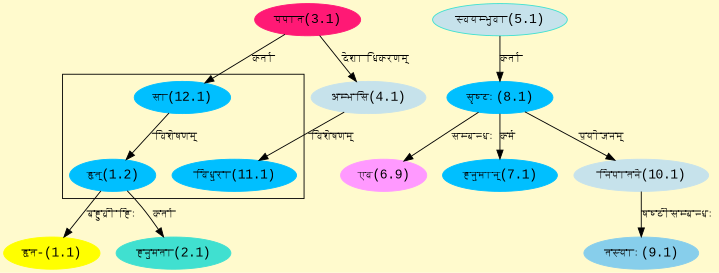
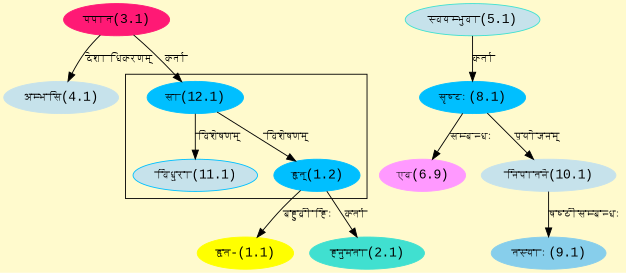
(309, 132) -> (195, 132)
(234, 175) -> (195, 175)
(500, 175) -> none
